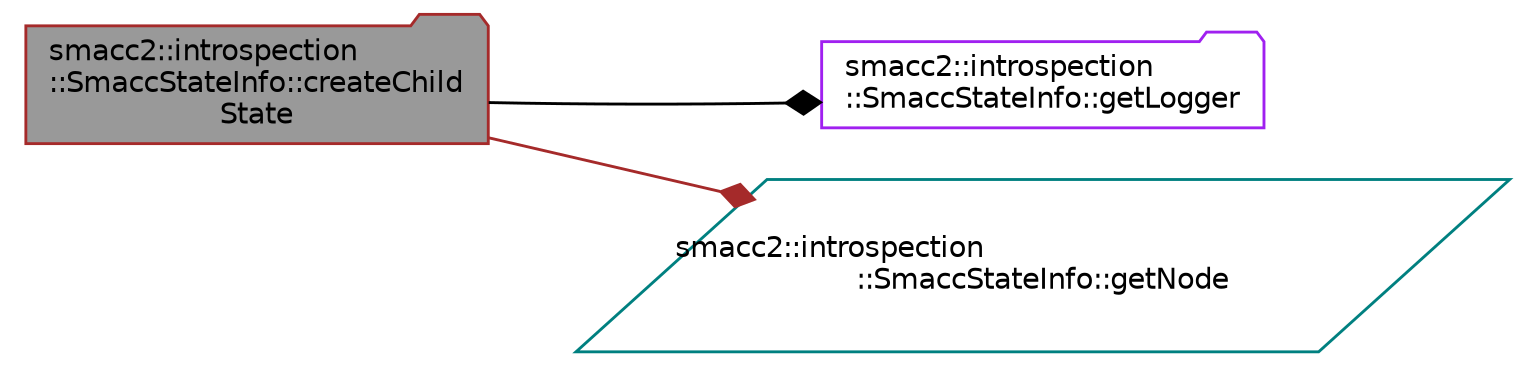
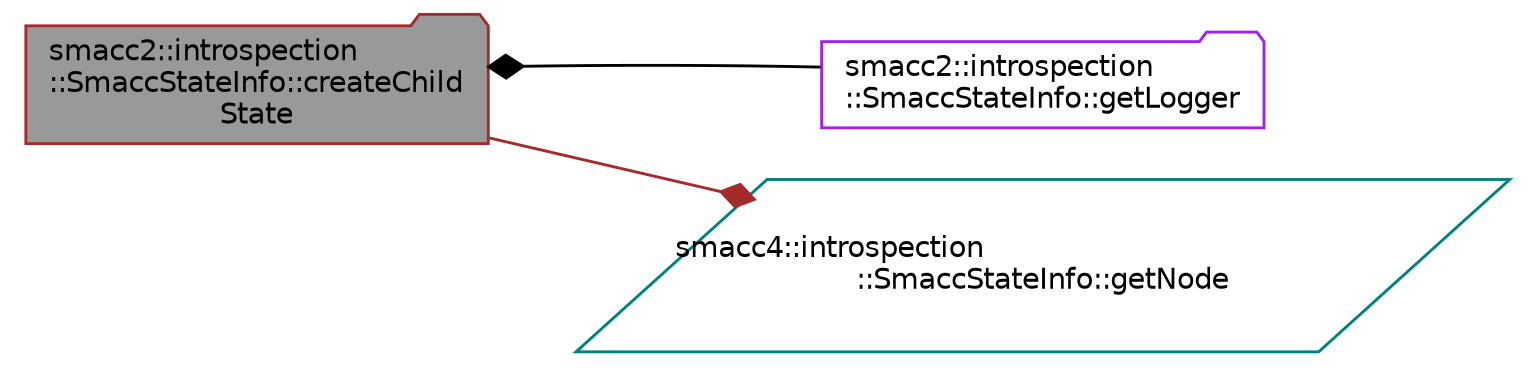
(637, 104) -> (672, 65)
(1043, 266) -> (1043, 266)
